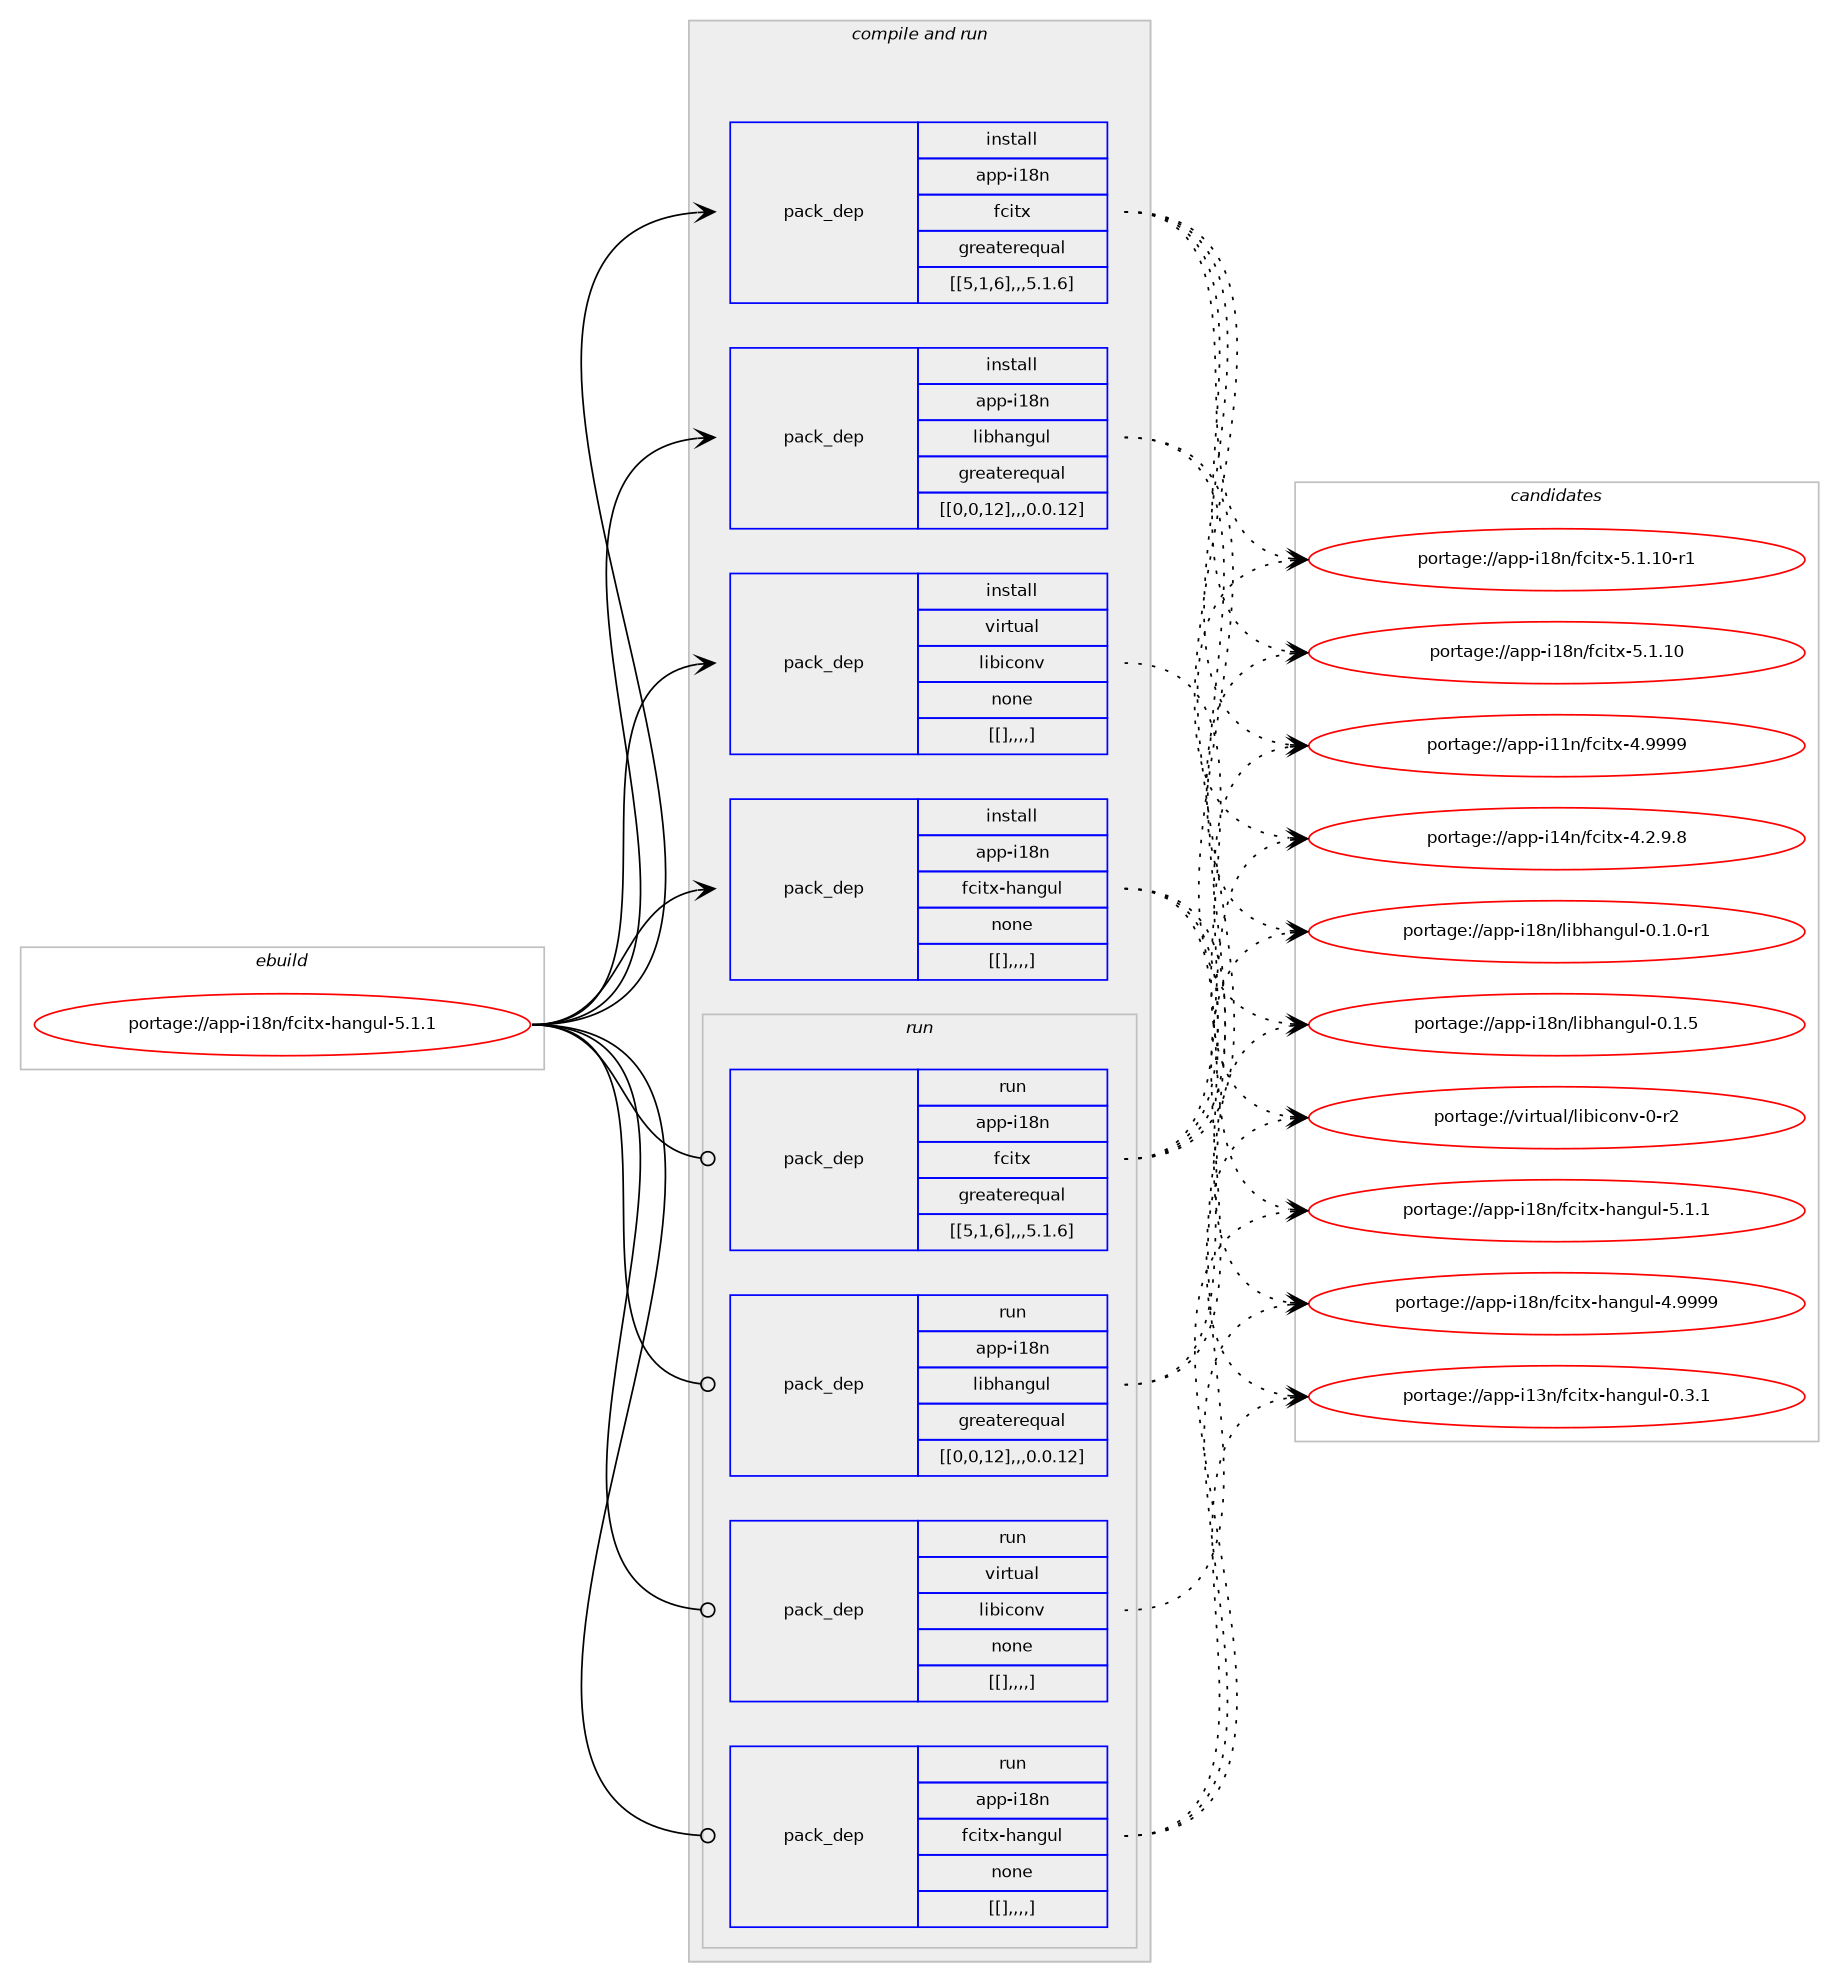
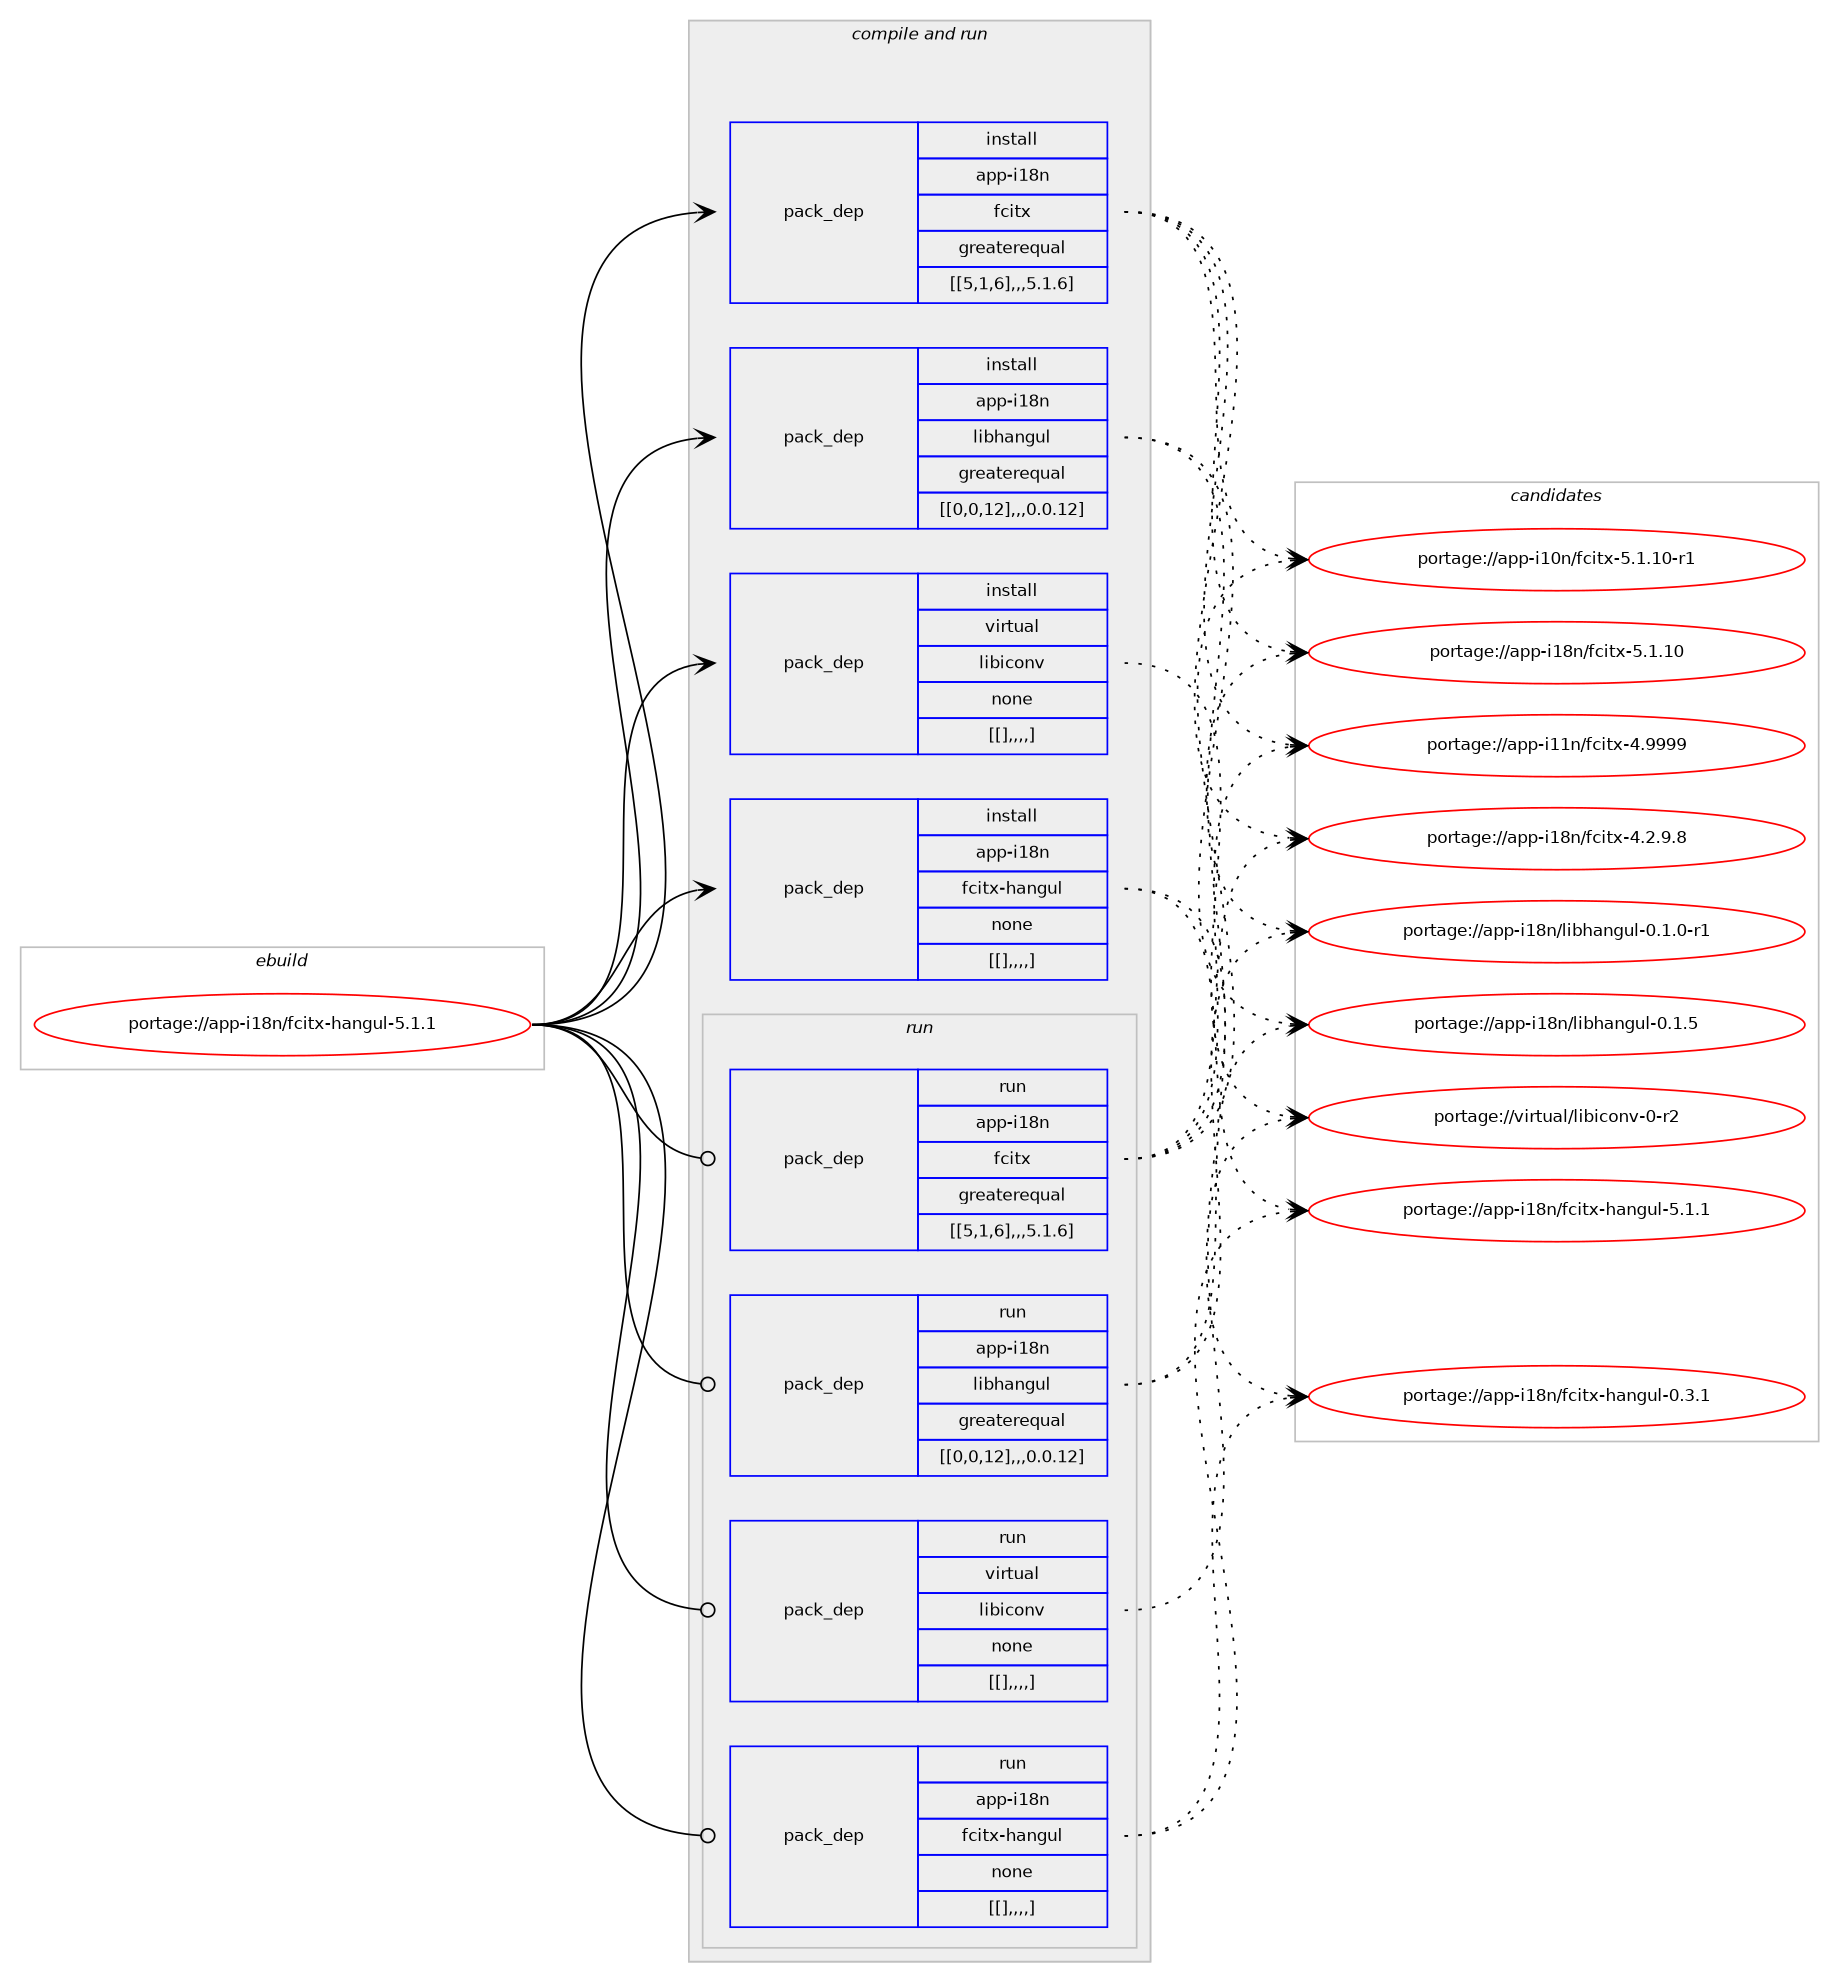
(1557, 560) -> (1557, 560)
(1557, 839) -> (1557, 839)
(1557, 1304) -> none
(1557, 1397) -> (1557, 1397)
